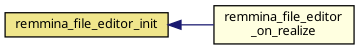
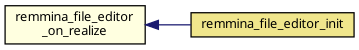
(197, 25) -> (175, 25)
